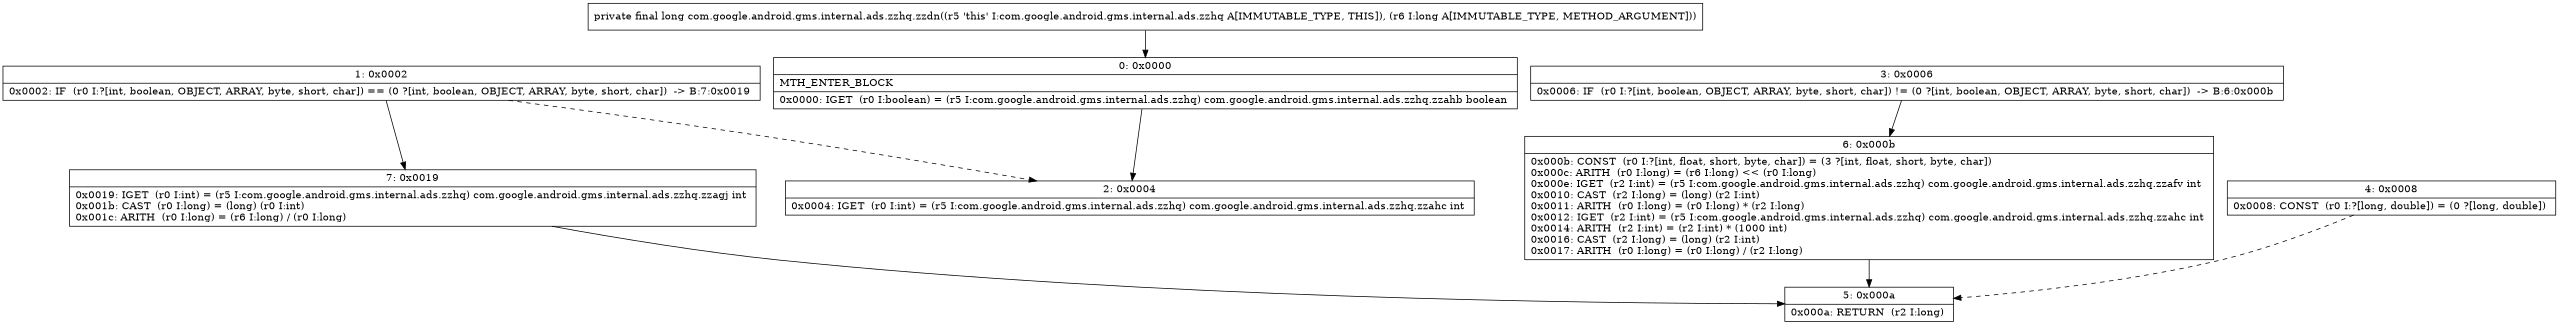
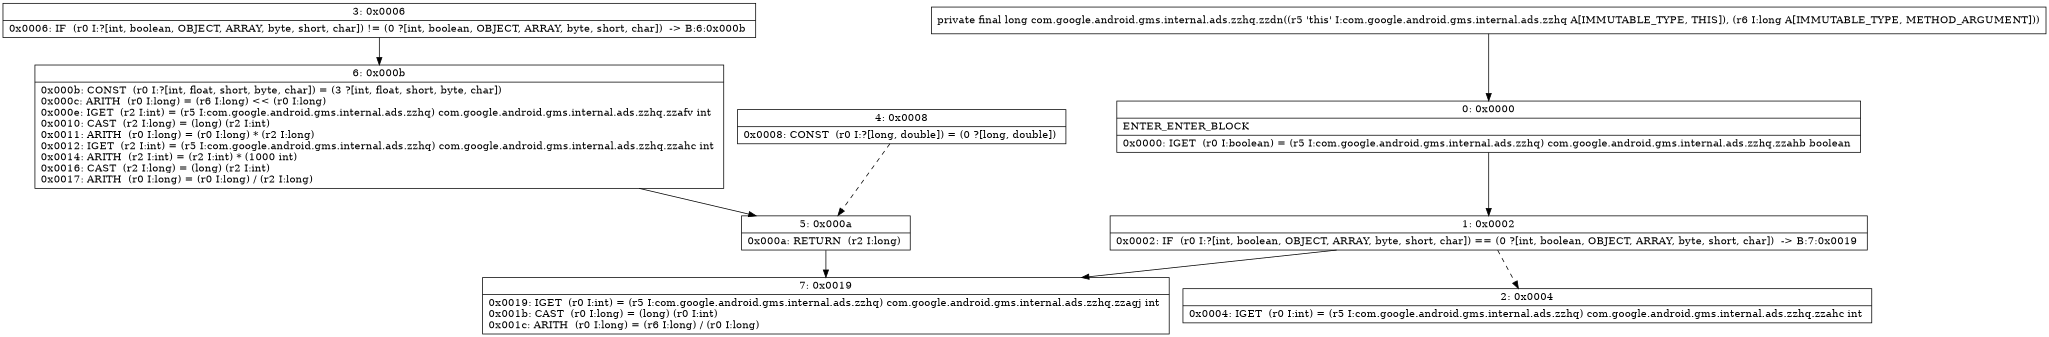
(837, 83) -> (1186, 126)
(1138, 141) -> (1489, 180)
(1163, 288) -> (826, 260)
